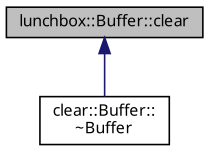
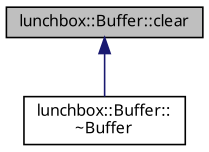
(105, 121) -> (105, 121)
